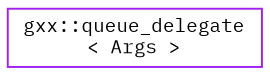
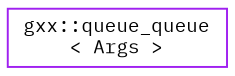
(135, 38) -> (117, 38)
